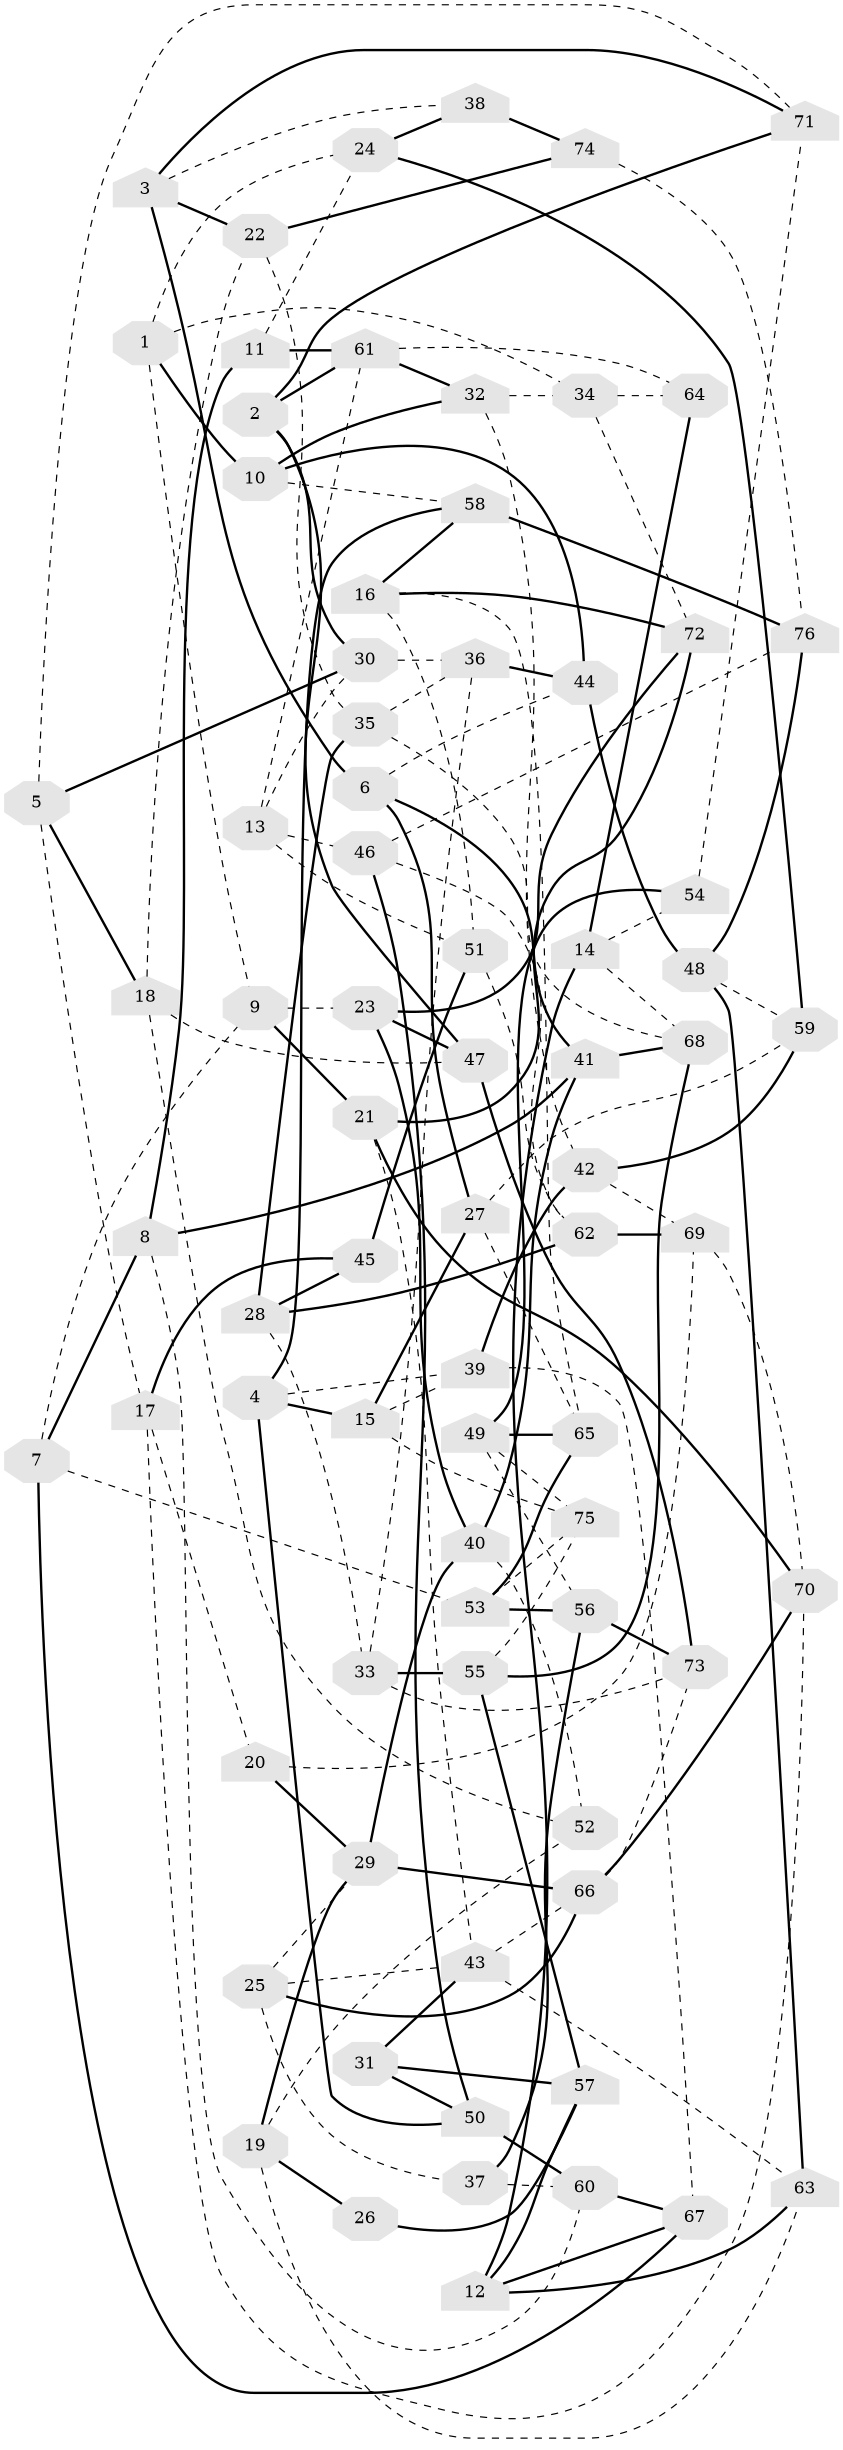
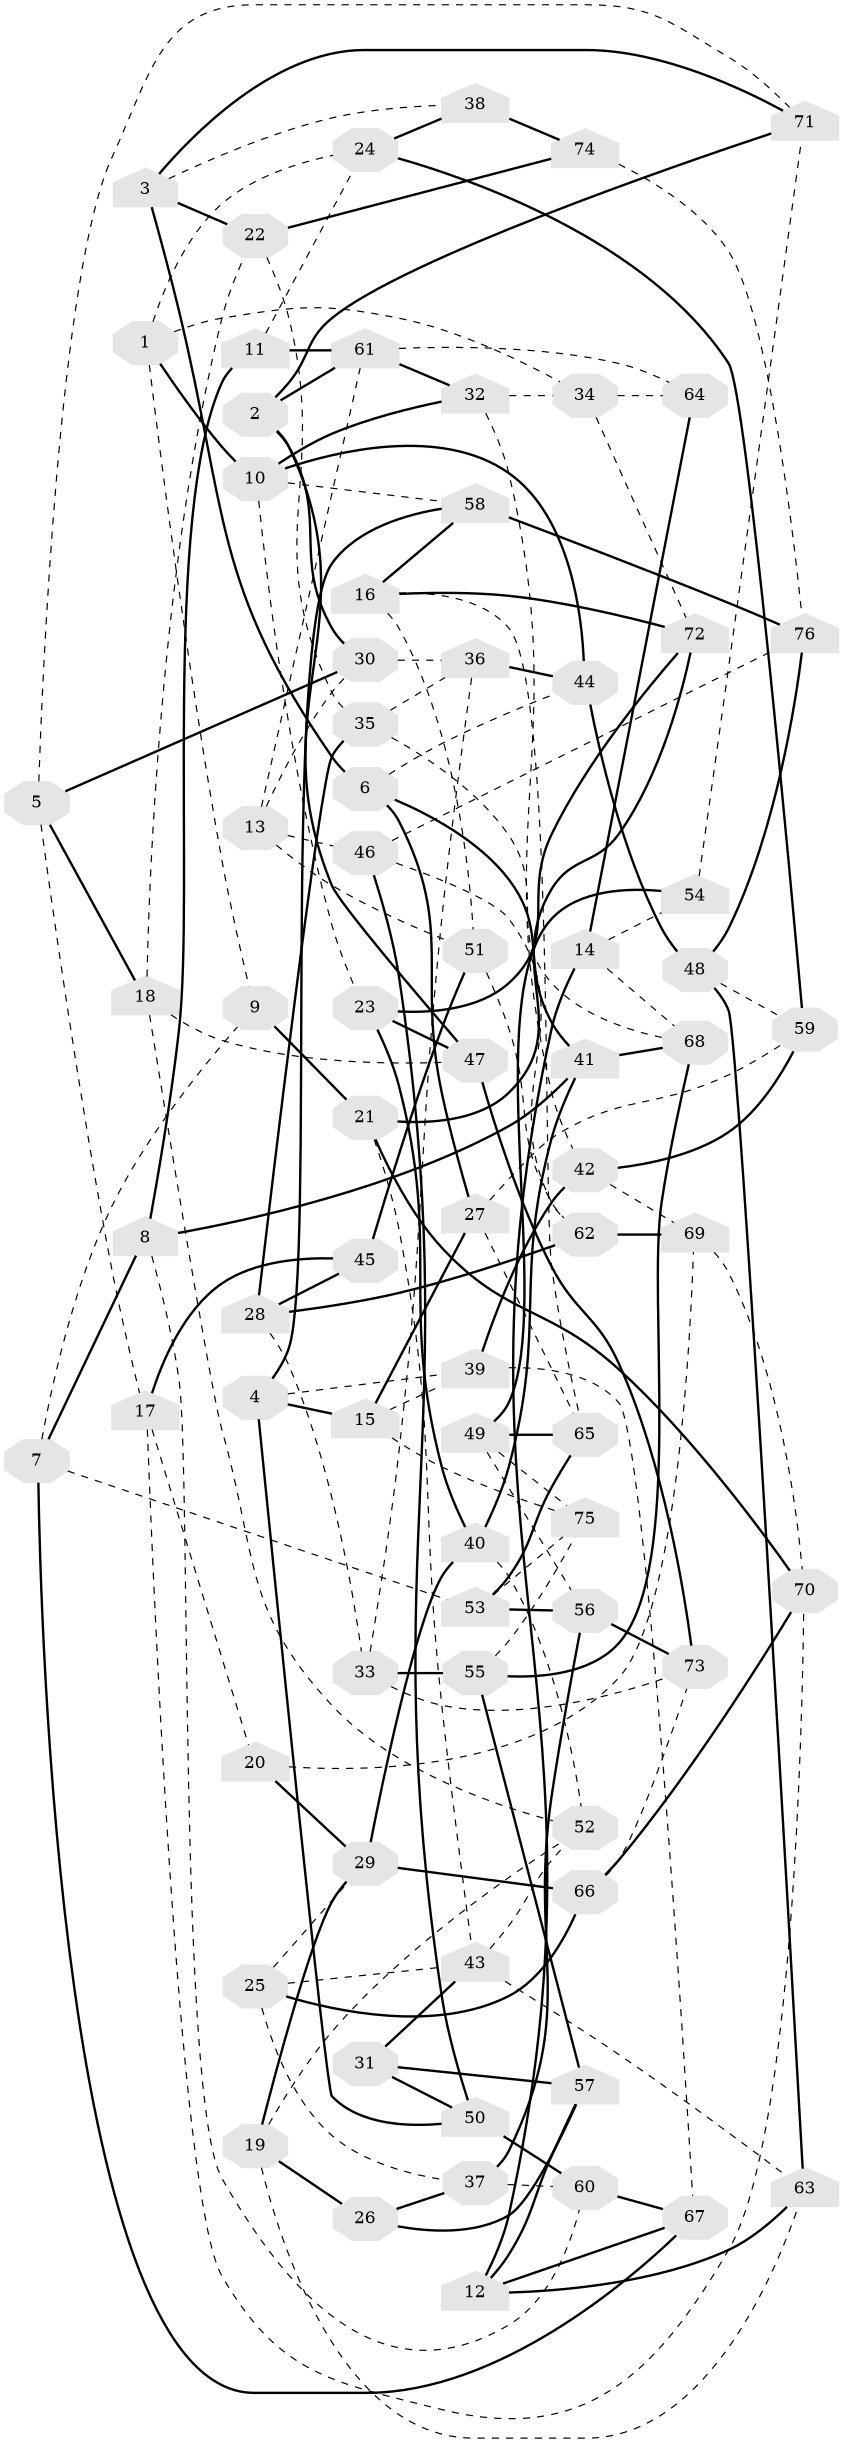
(310, 1008) -> (291, 734)
(529, 1929) -> (526, 1900)
none -> (420, 2201)
